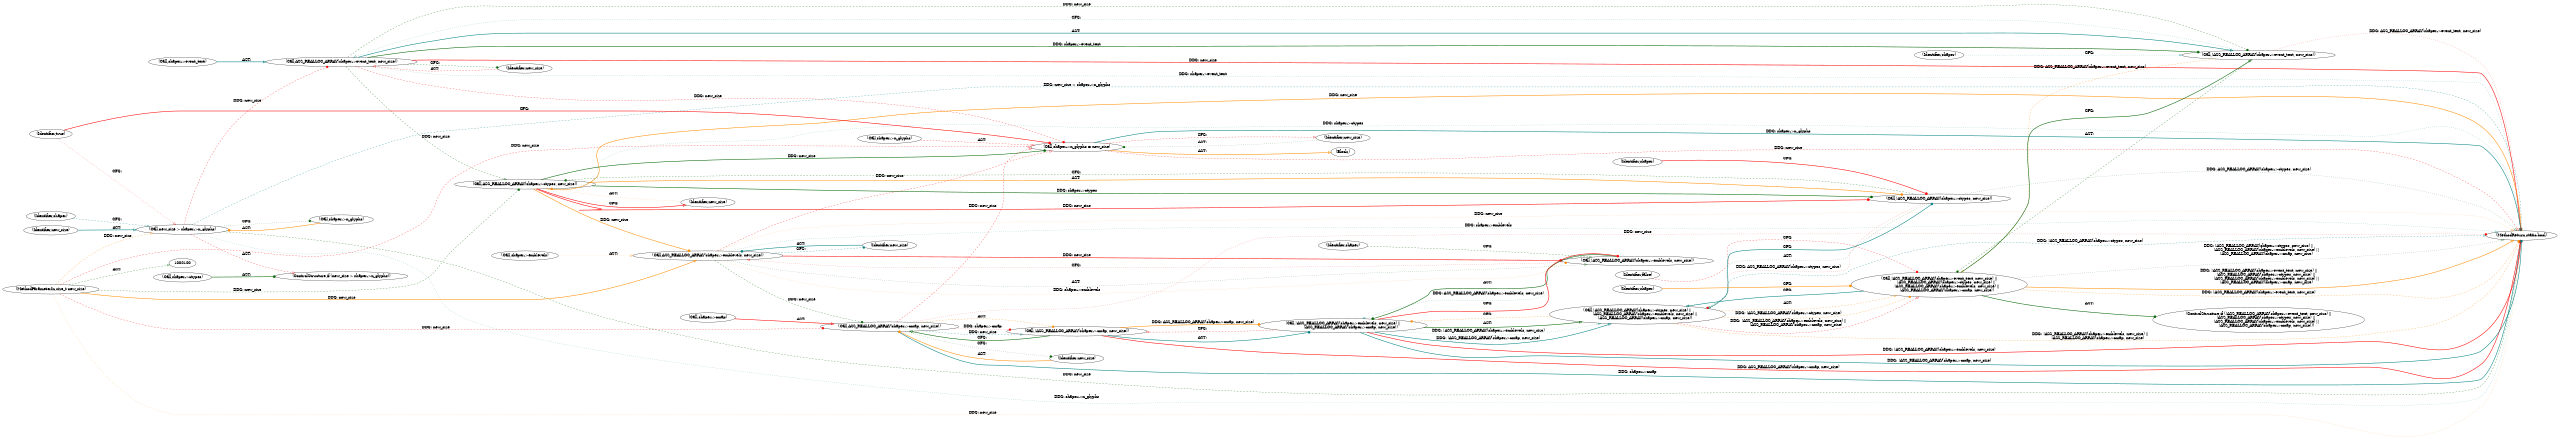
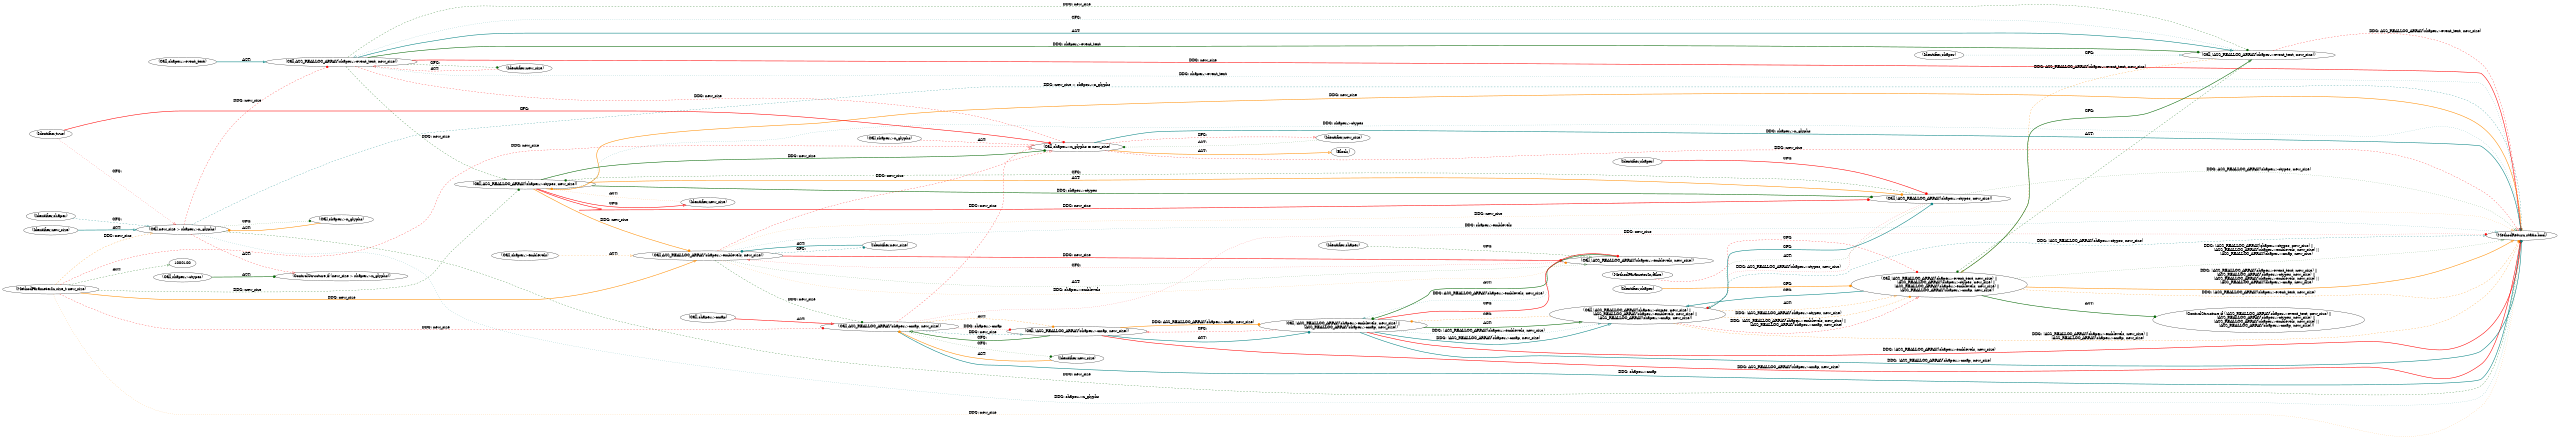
(2462, 52) -> (2462, 52)
(594, 256) -> (594, 256)
(1637, 275) -> (1637, 275)
